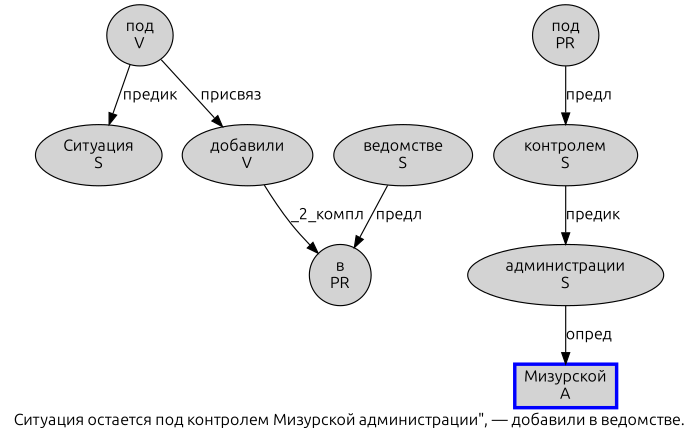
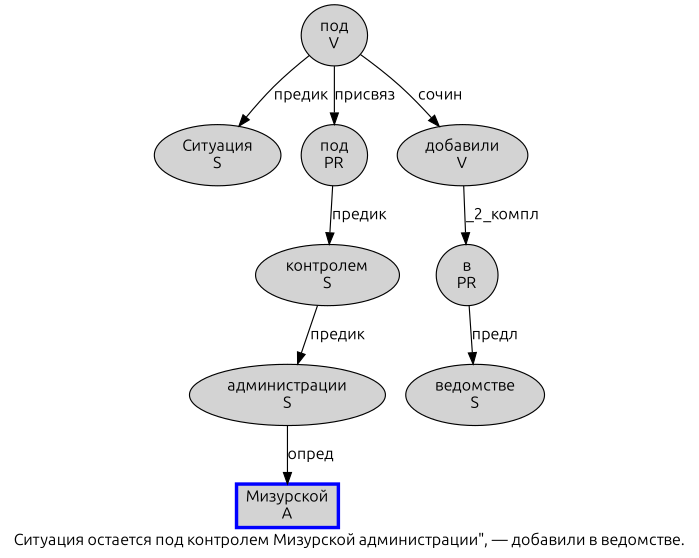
none -> (334, 89)
(232, 95) -> (441, 95)
(589, 95) -> (360, 215)
(374, 211) -> (471, 329)
